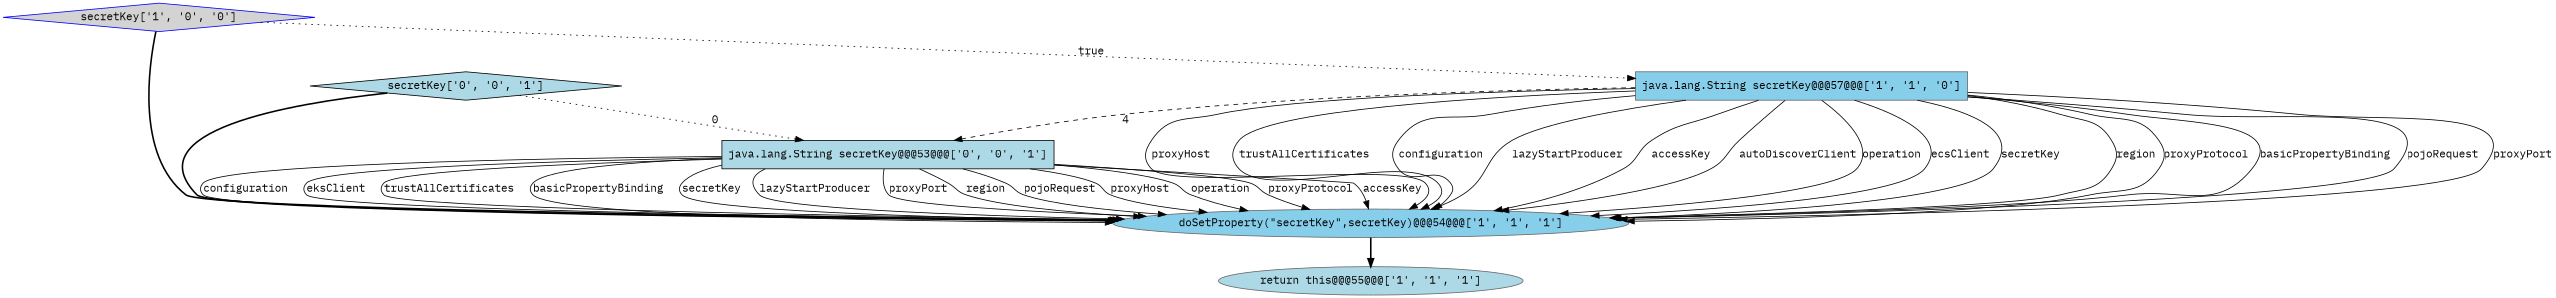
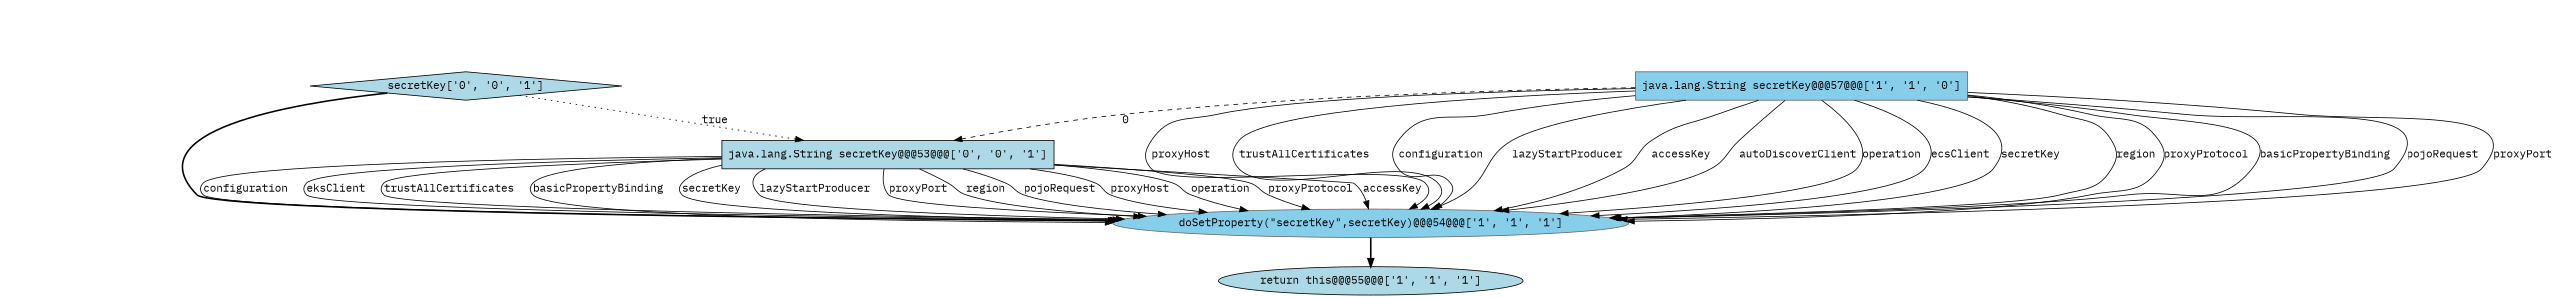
(159, 17) -> none
(715, 120) -> (715, 120)
(1126, 120) -> (1126, 120)
(1371, 281) -> (1371, 281)
